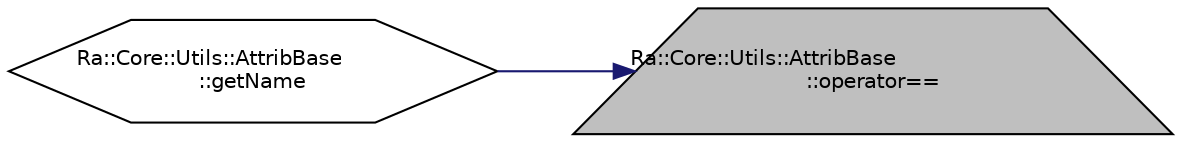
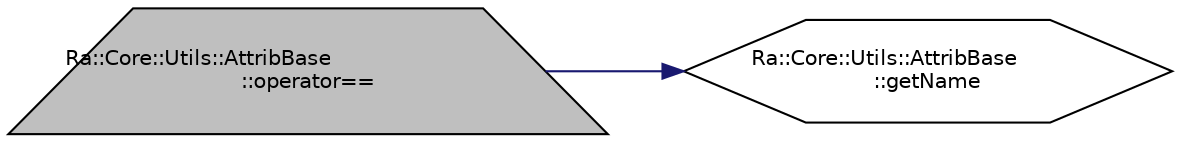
(556, 71) -> (604, 71)
